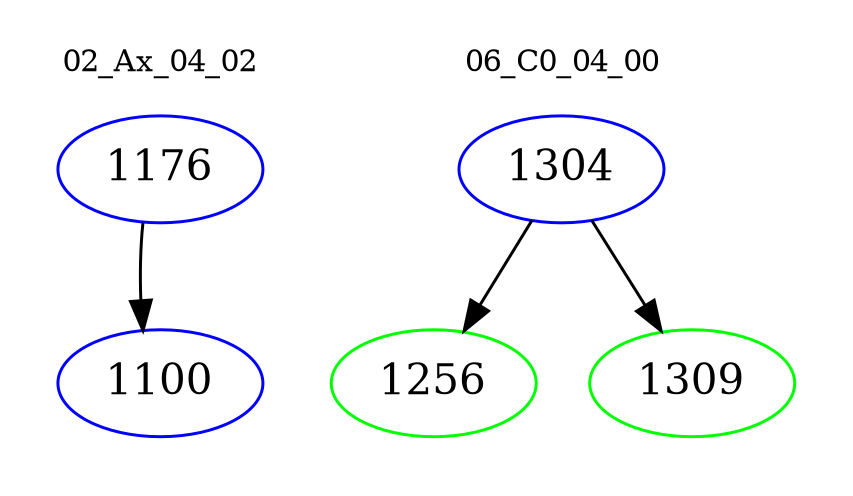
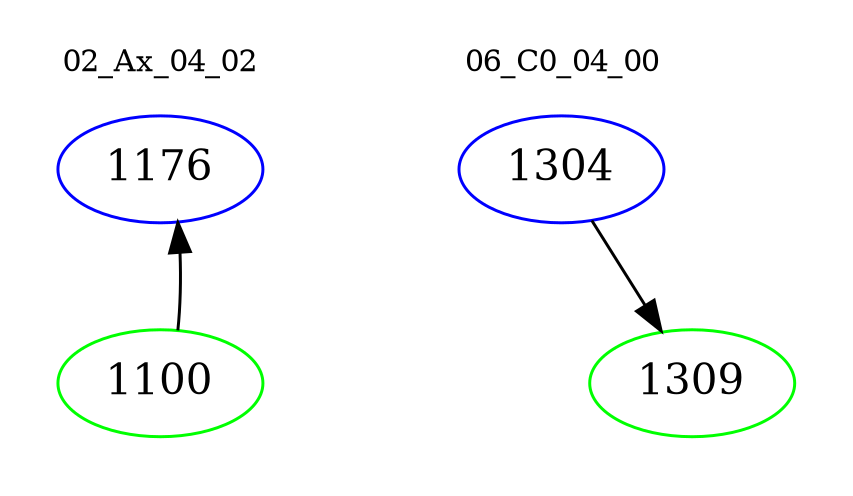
(141, 261) -> (180, 292)
(160, 383) -> (160, 383)
(434, 383) -> none
